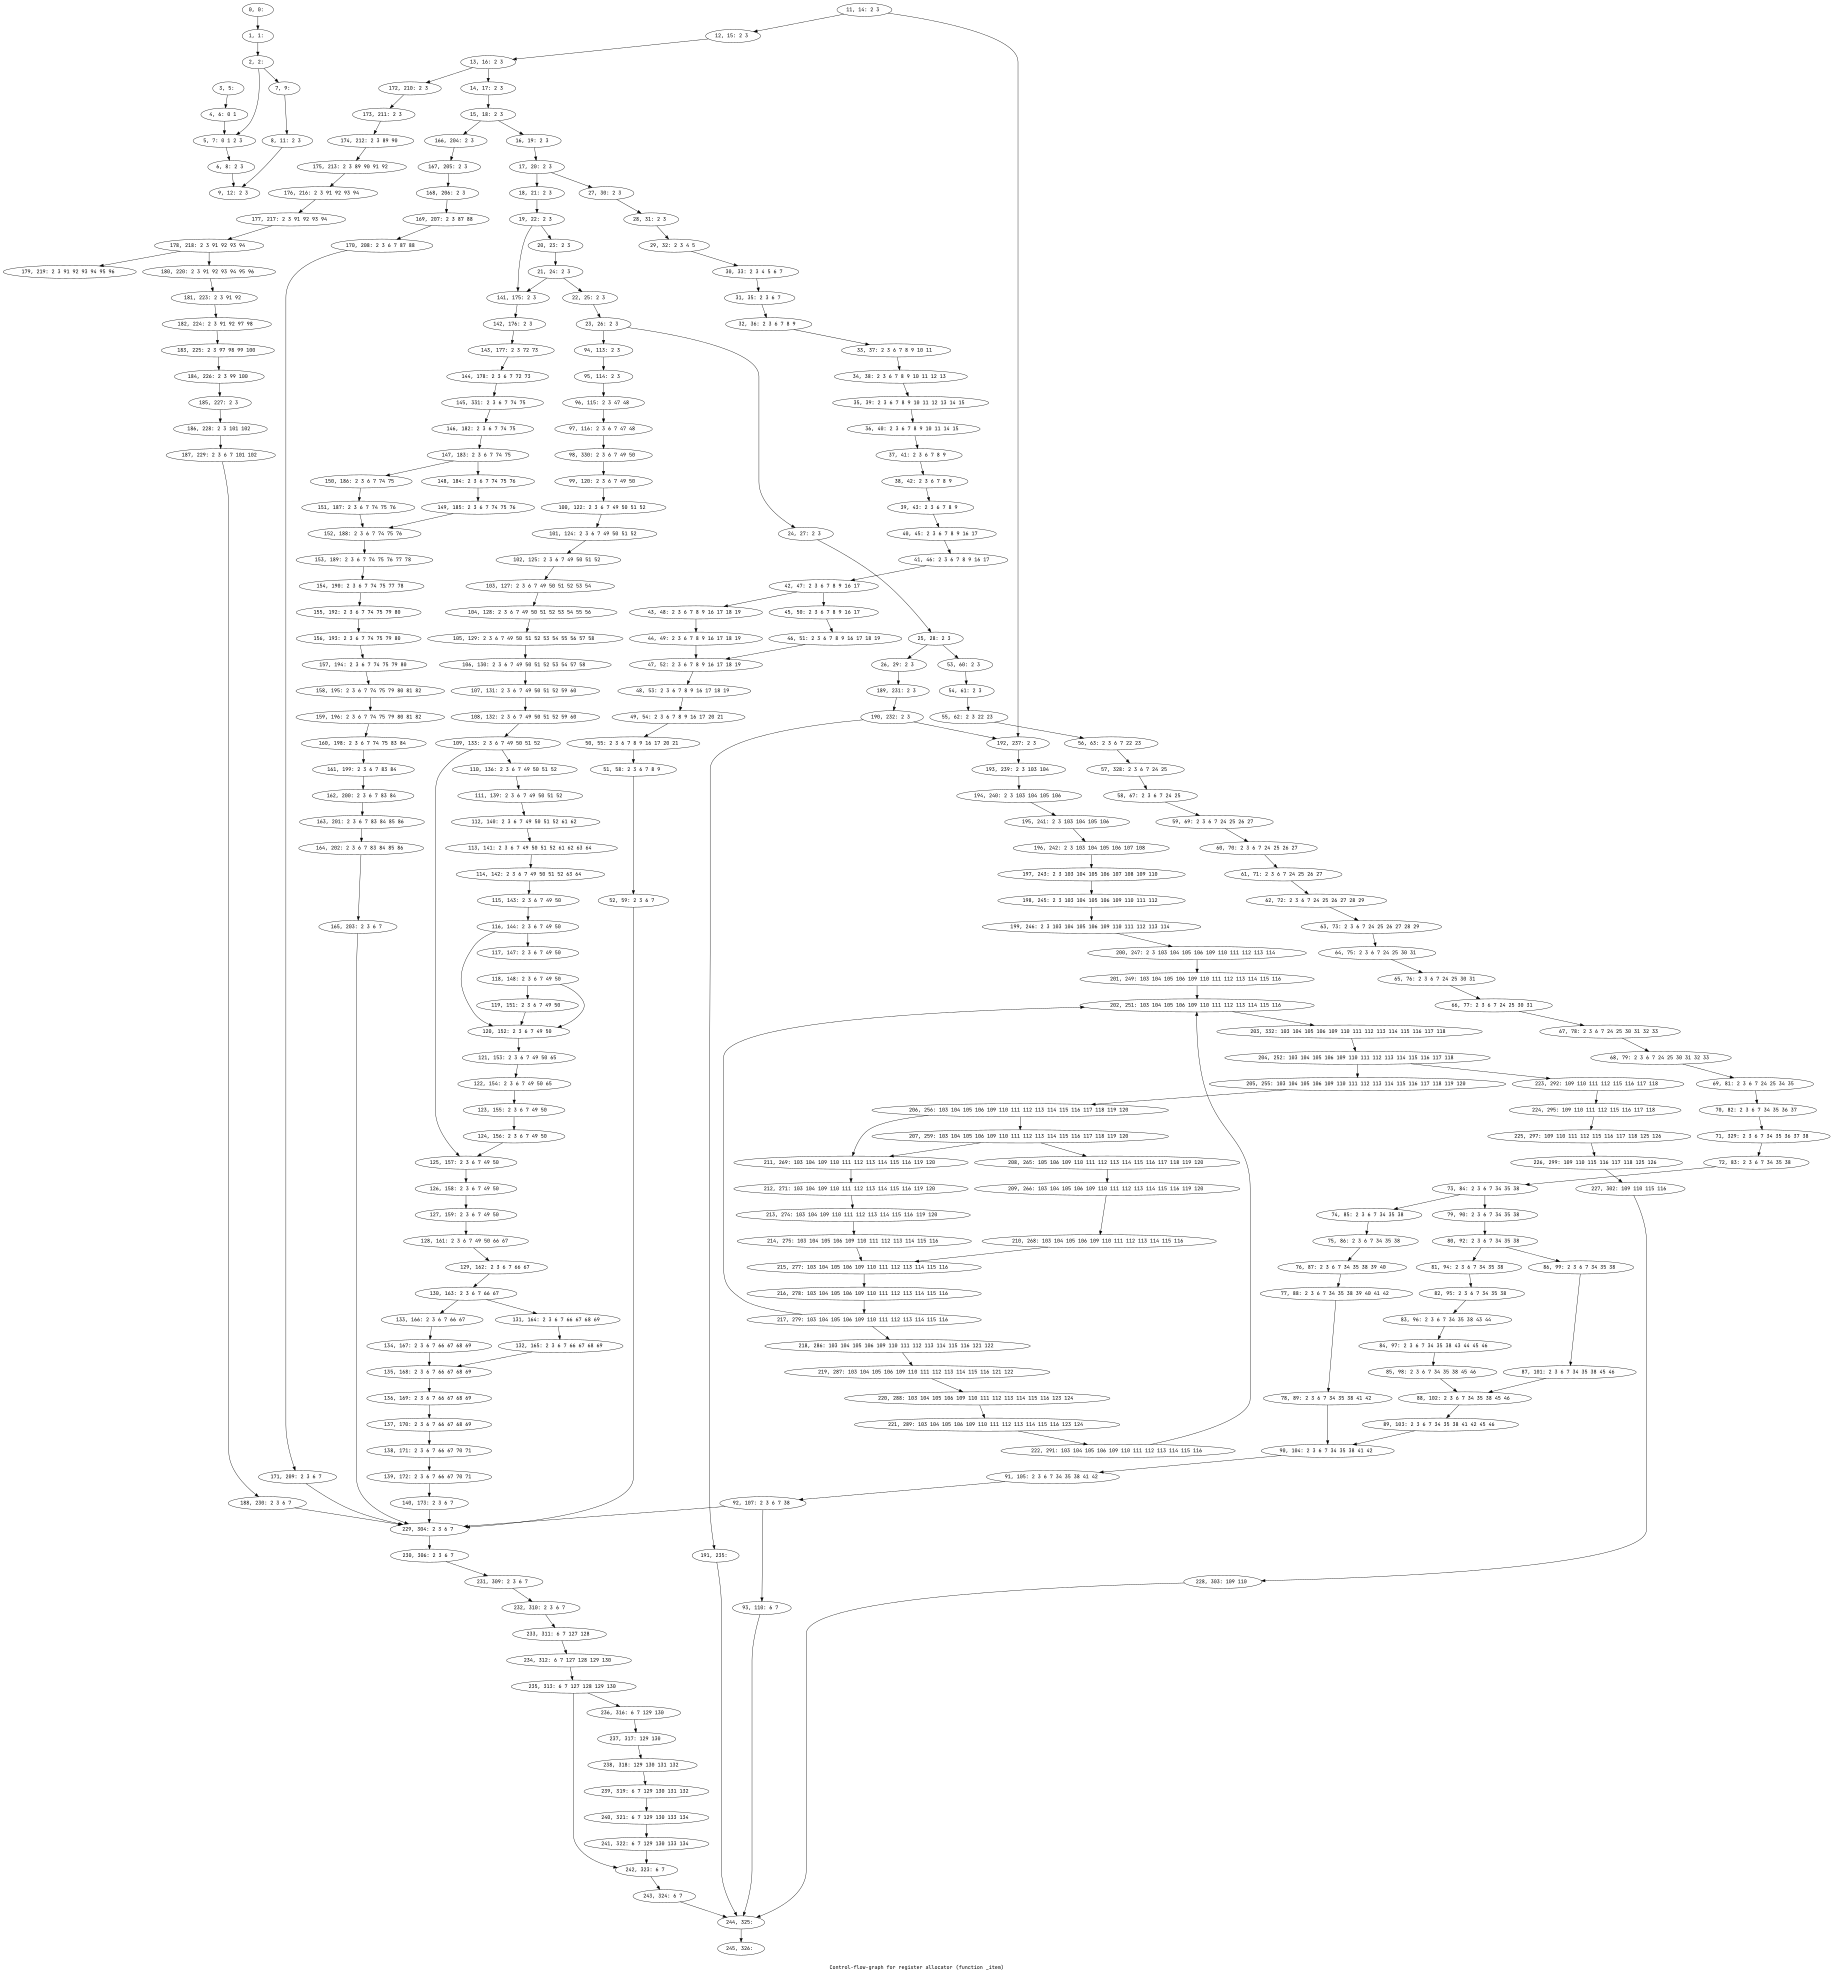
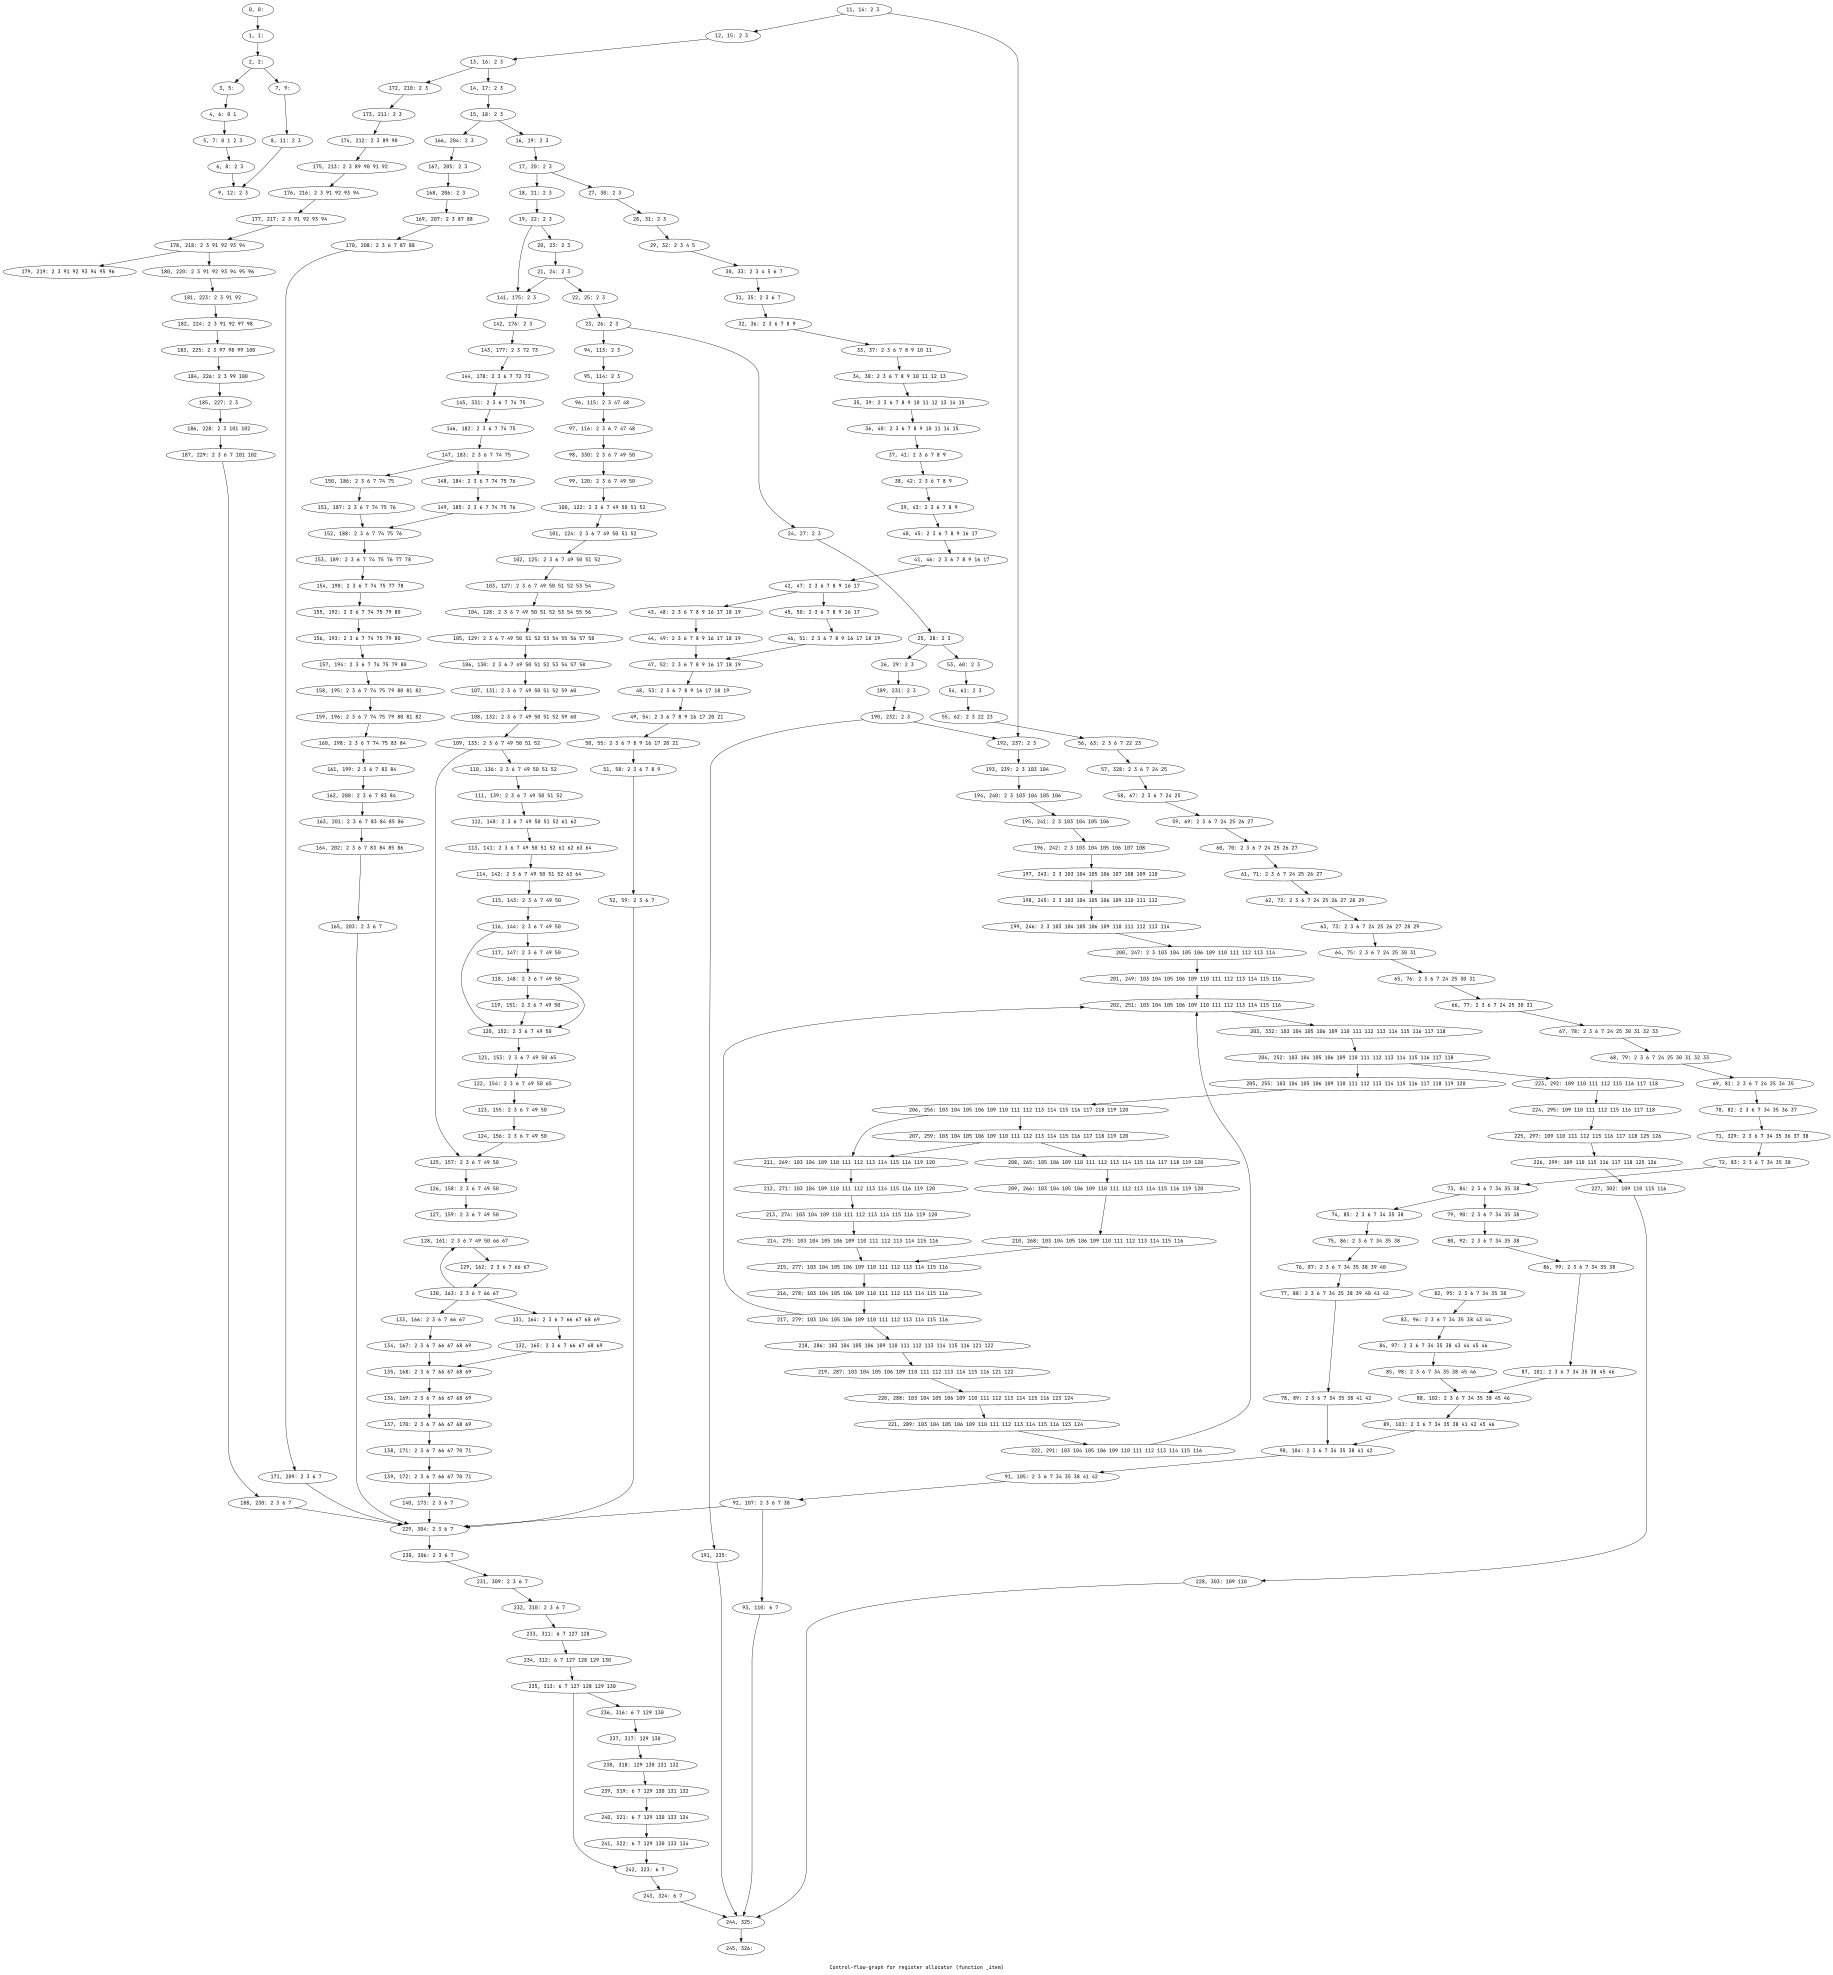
(257, 104) -> (245, 74)
none -> (528, 964)
(466, 1226) -> (441, 1269)
(1469, 1267) -> none
